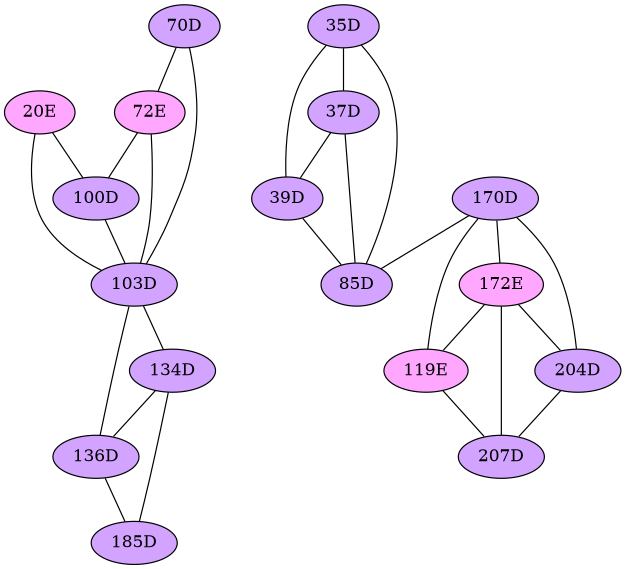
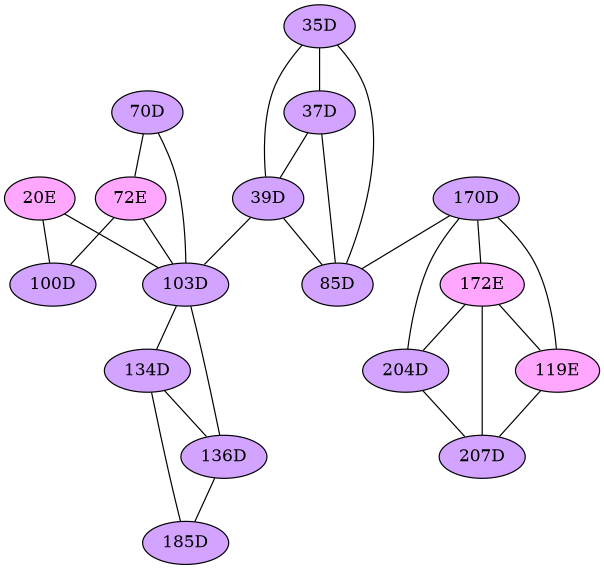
(115, 242) -> (227, 241)
